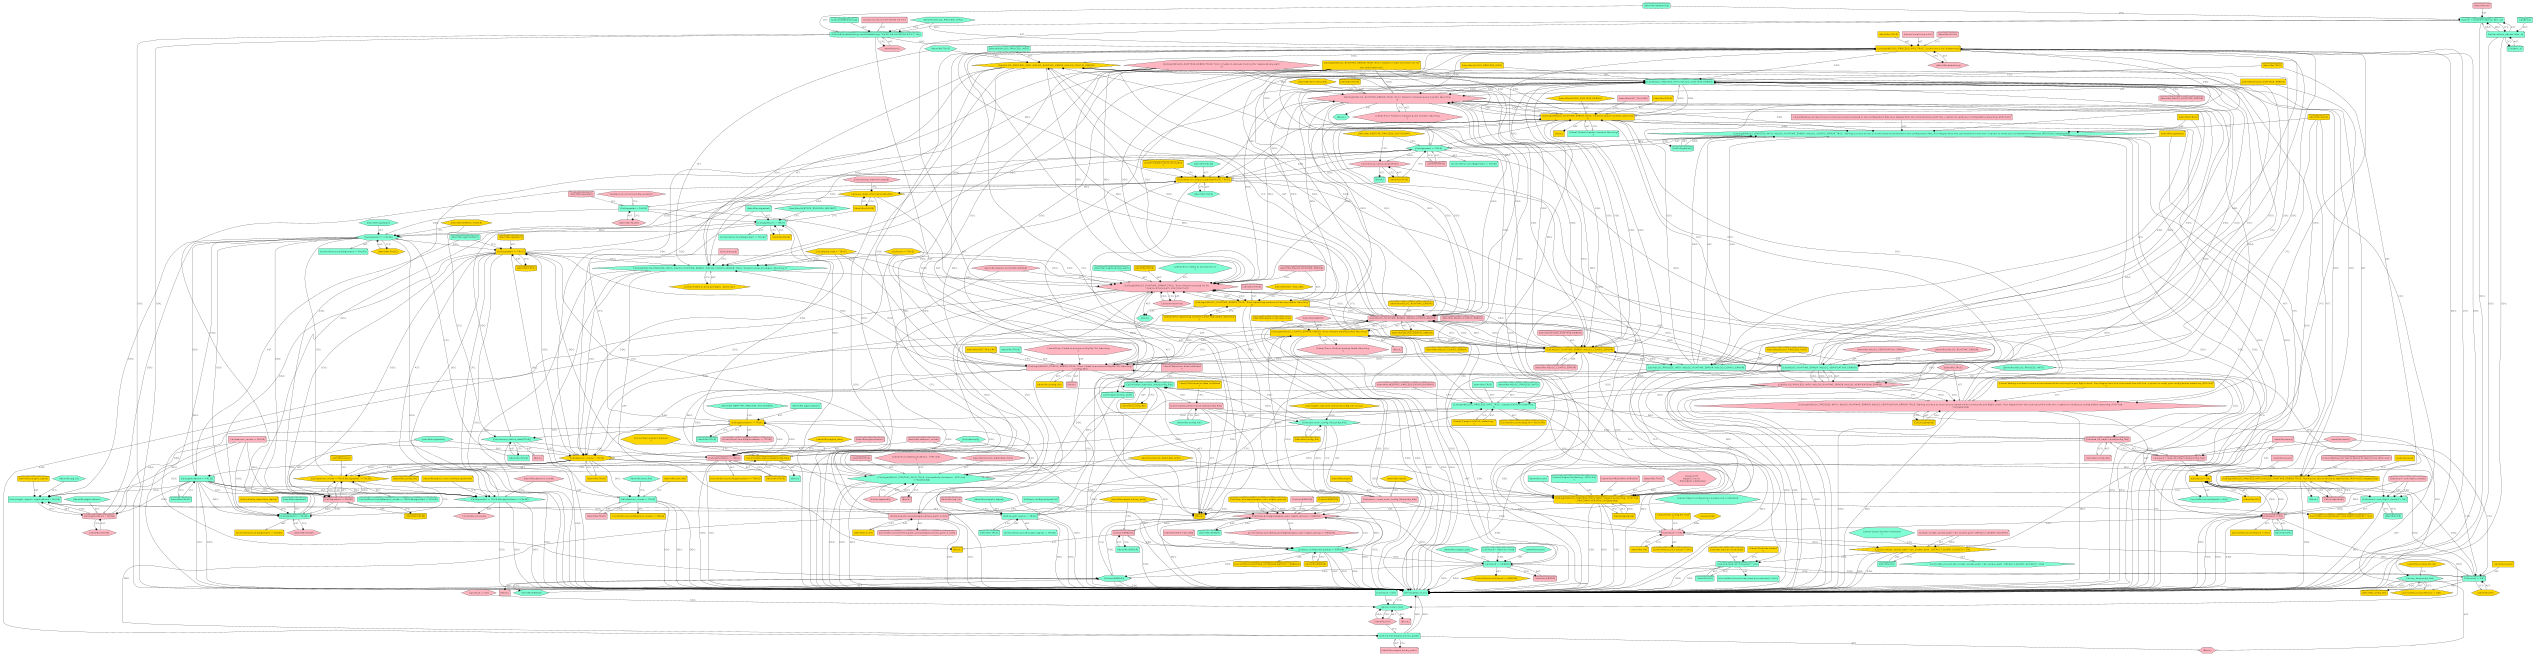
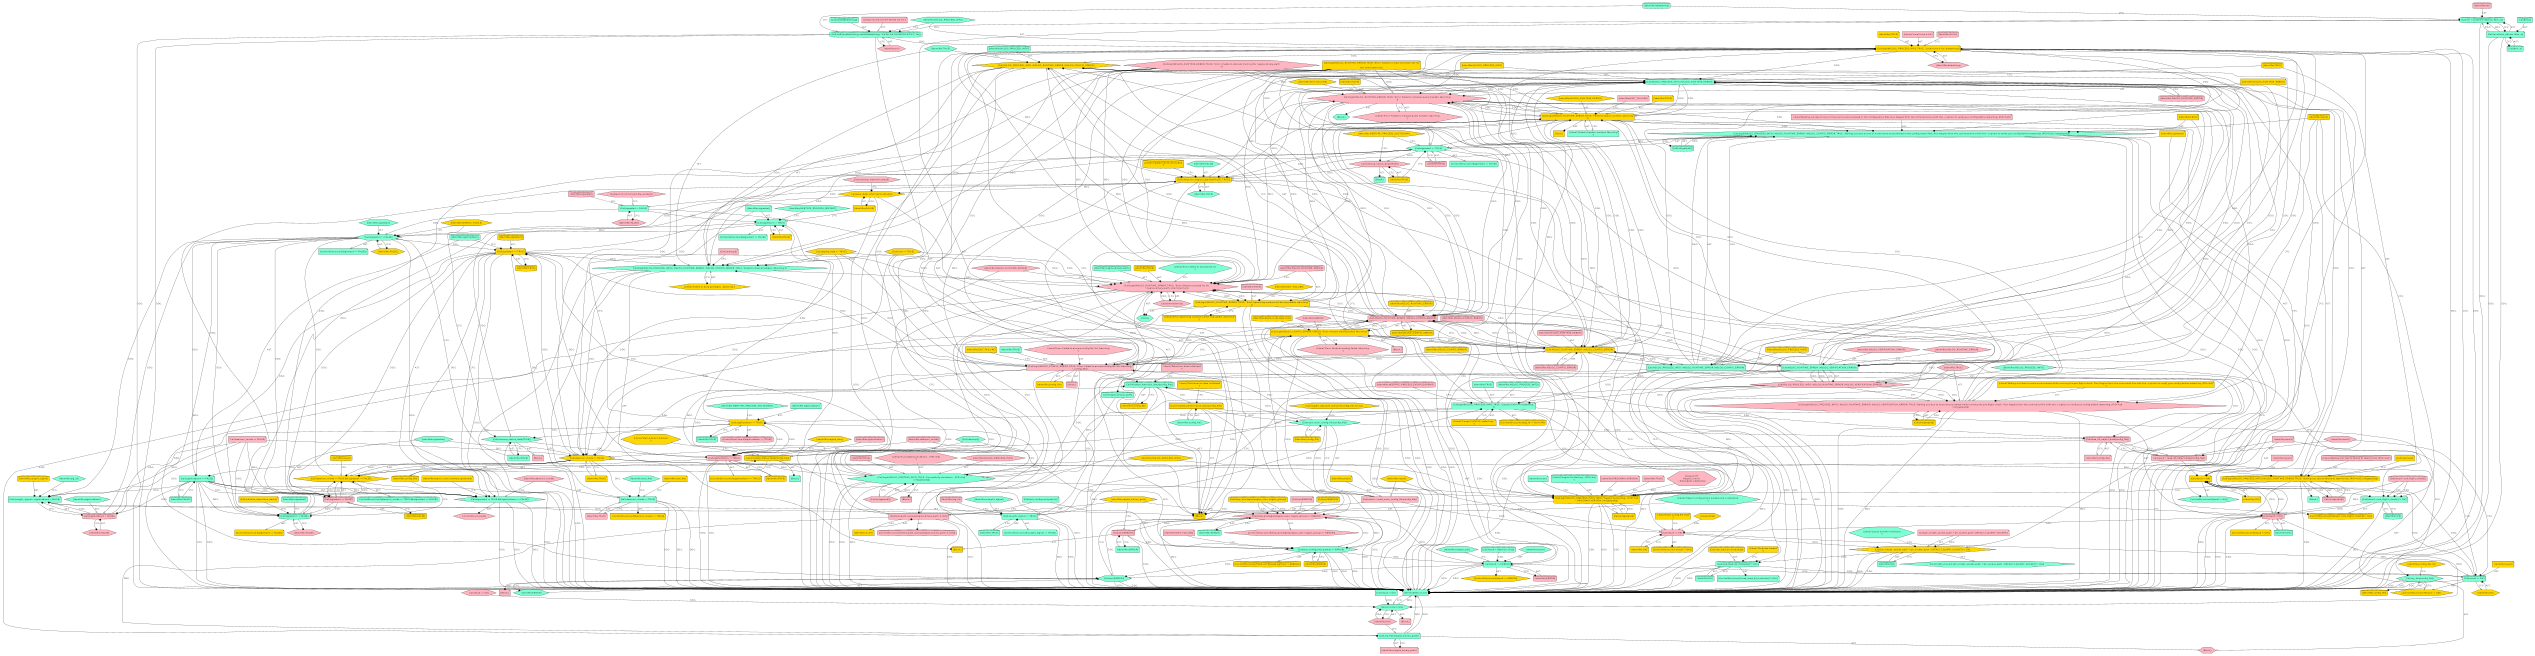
(1196, 406) -> (1196, 406)
(1625, 413) -> (1624, 403)
none -> (1404, 601)
